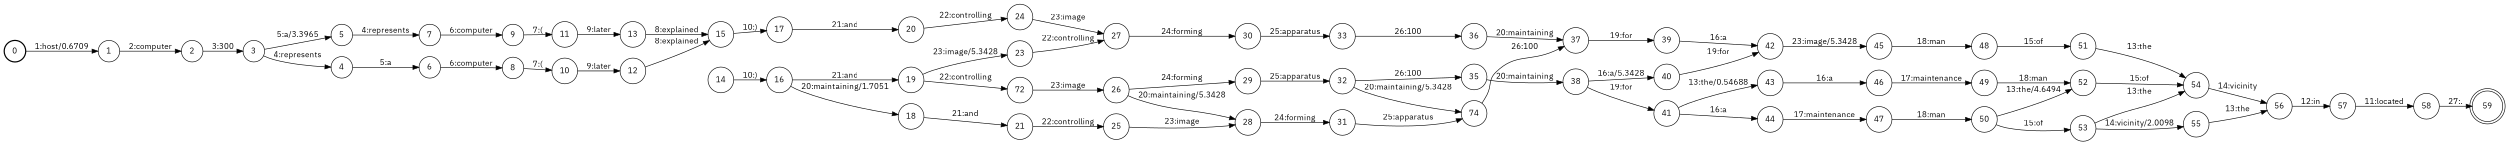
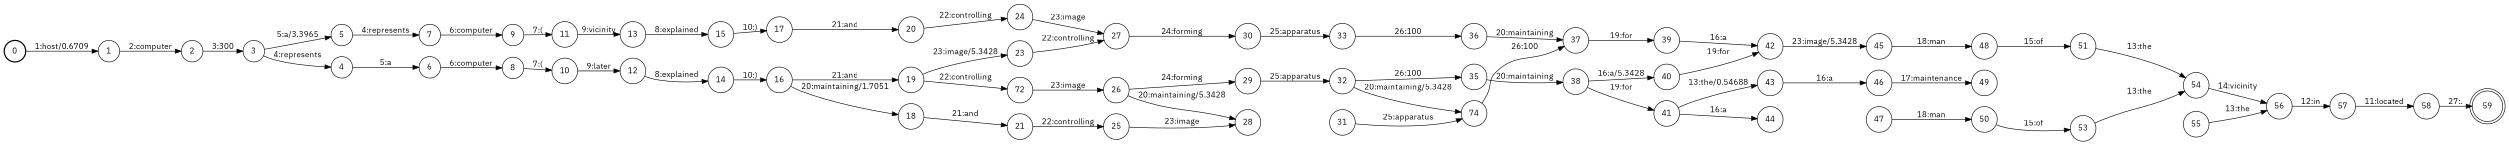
(599, 30) -> (599, 30)
(675, 56) -> (673, 82)
(2083, 83) -> none
(1822, 119) -> none
(1292, 122) -> none
(2137, 129) -> none
